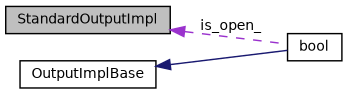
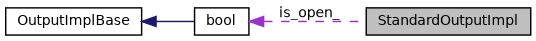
(236, 38) -> (315, 21)
